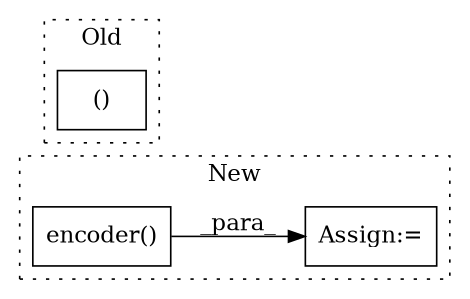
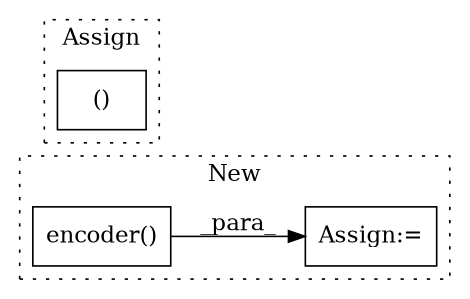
(102, 39) -> (102, 39)
